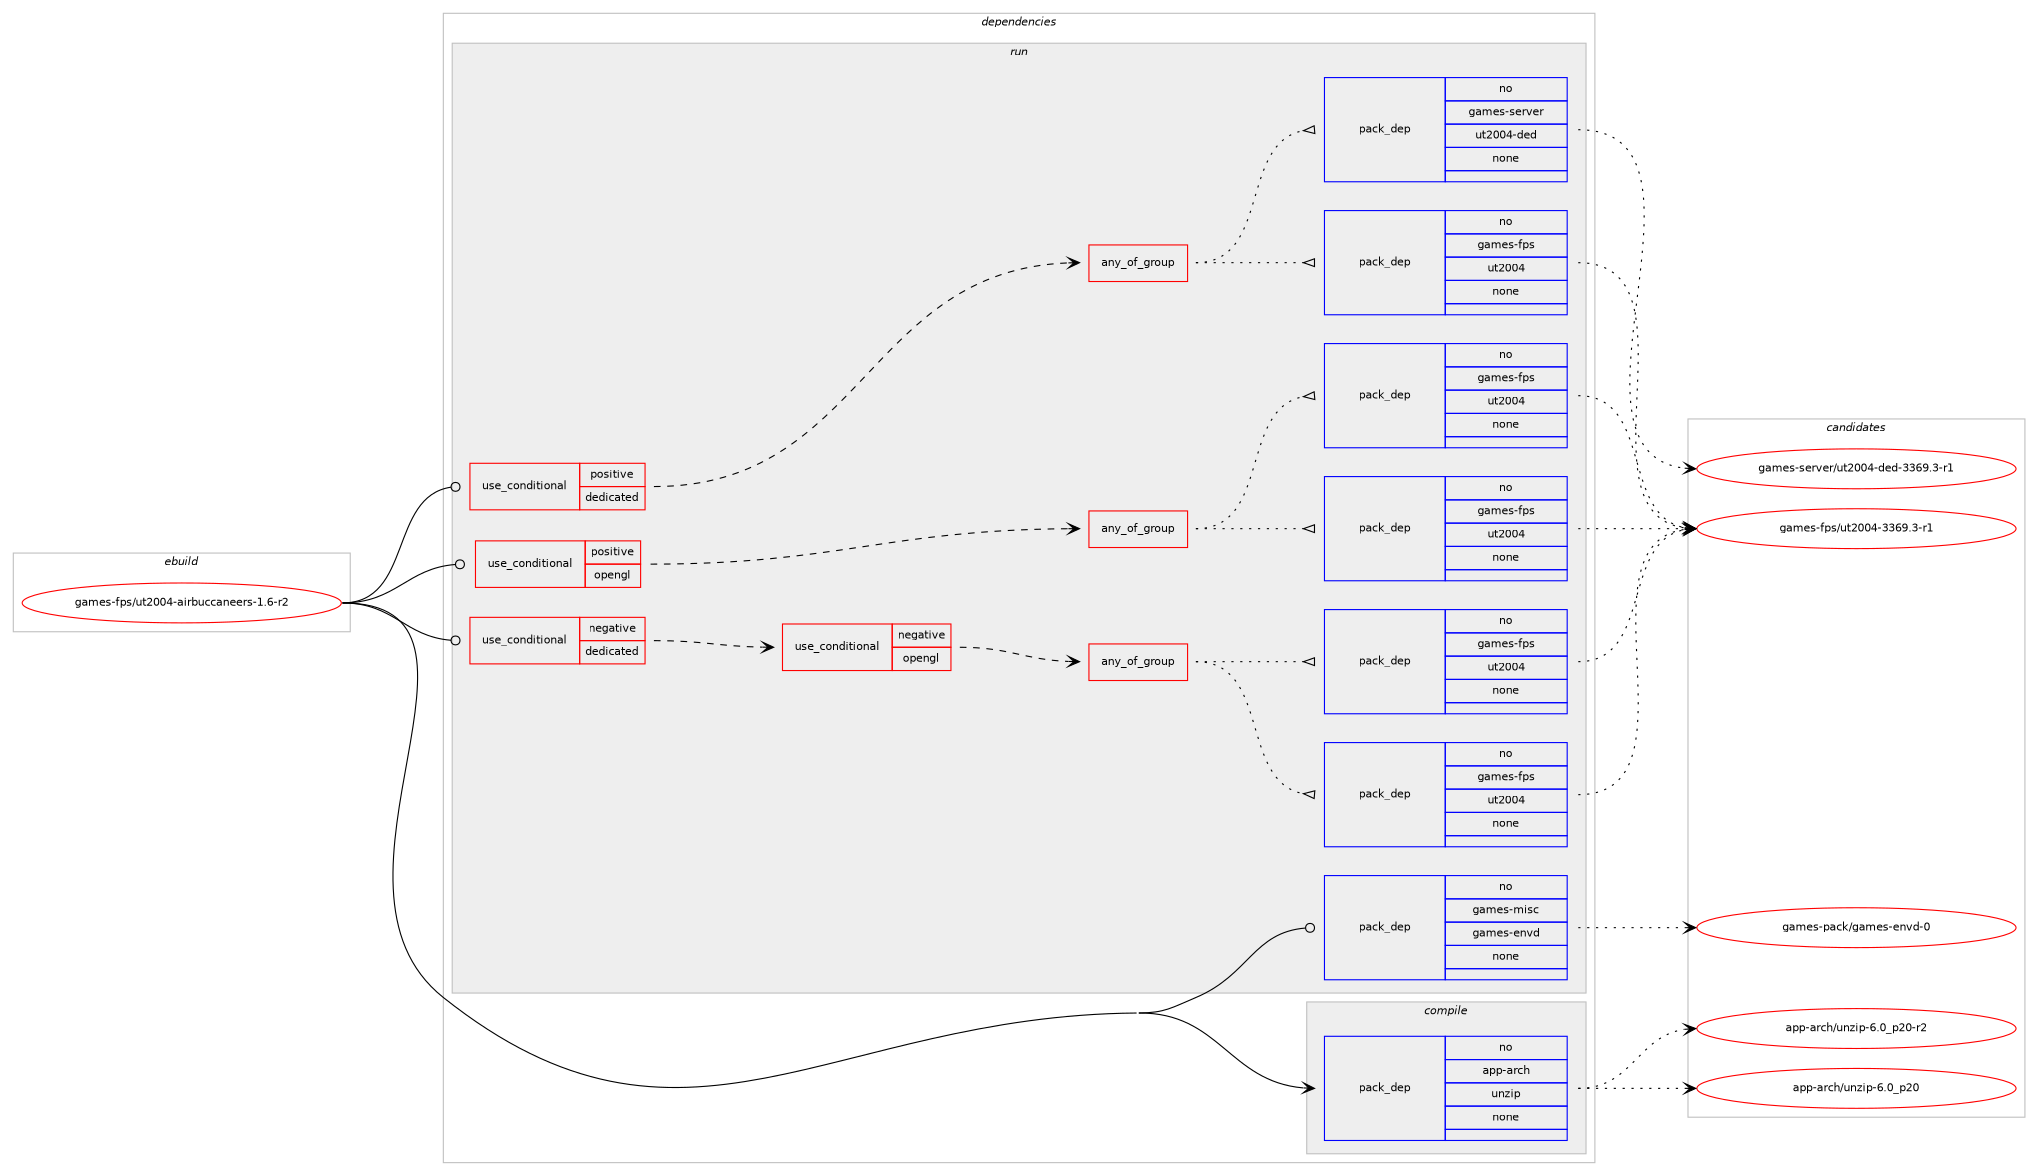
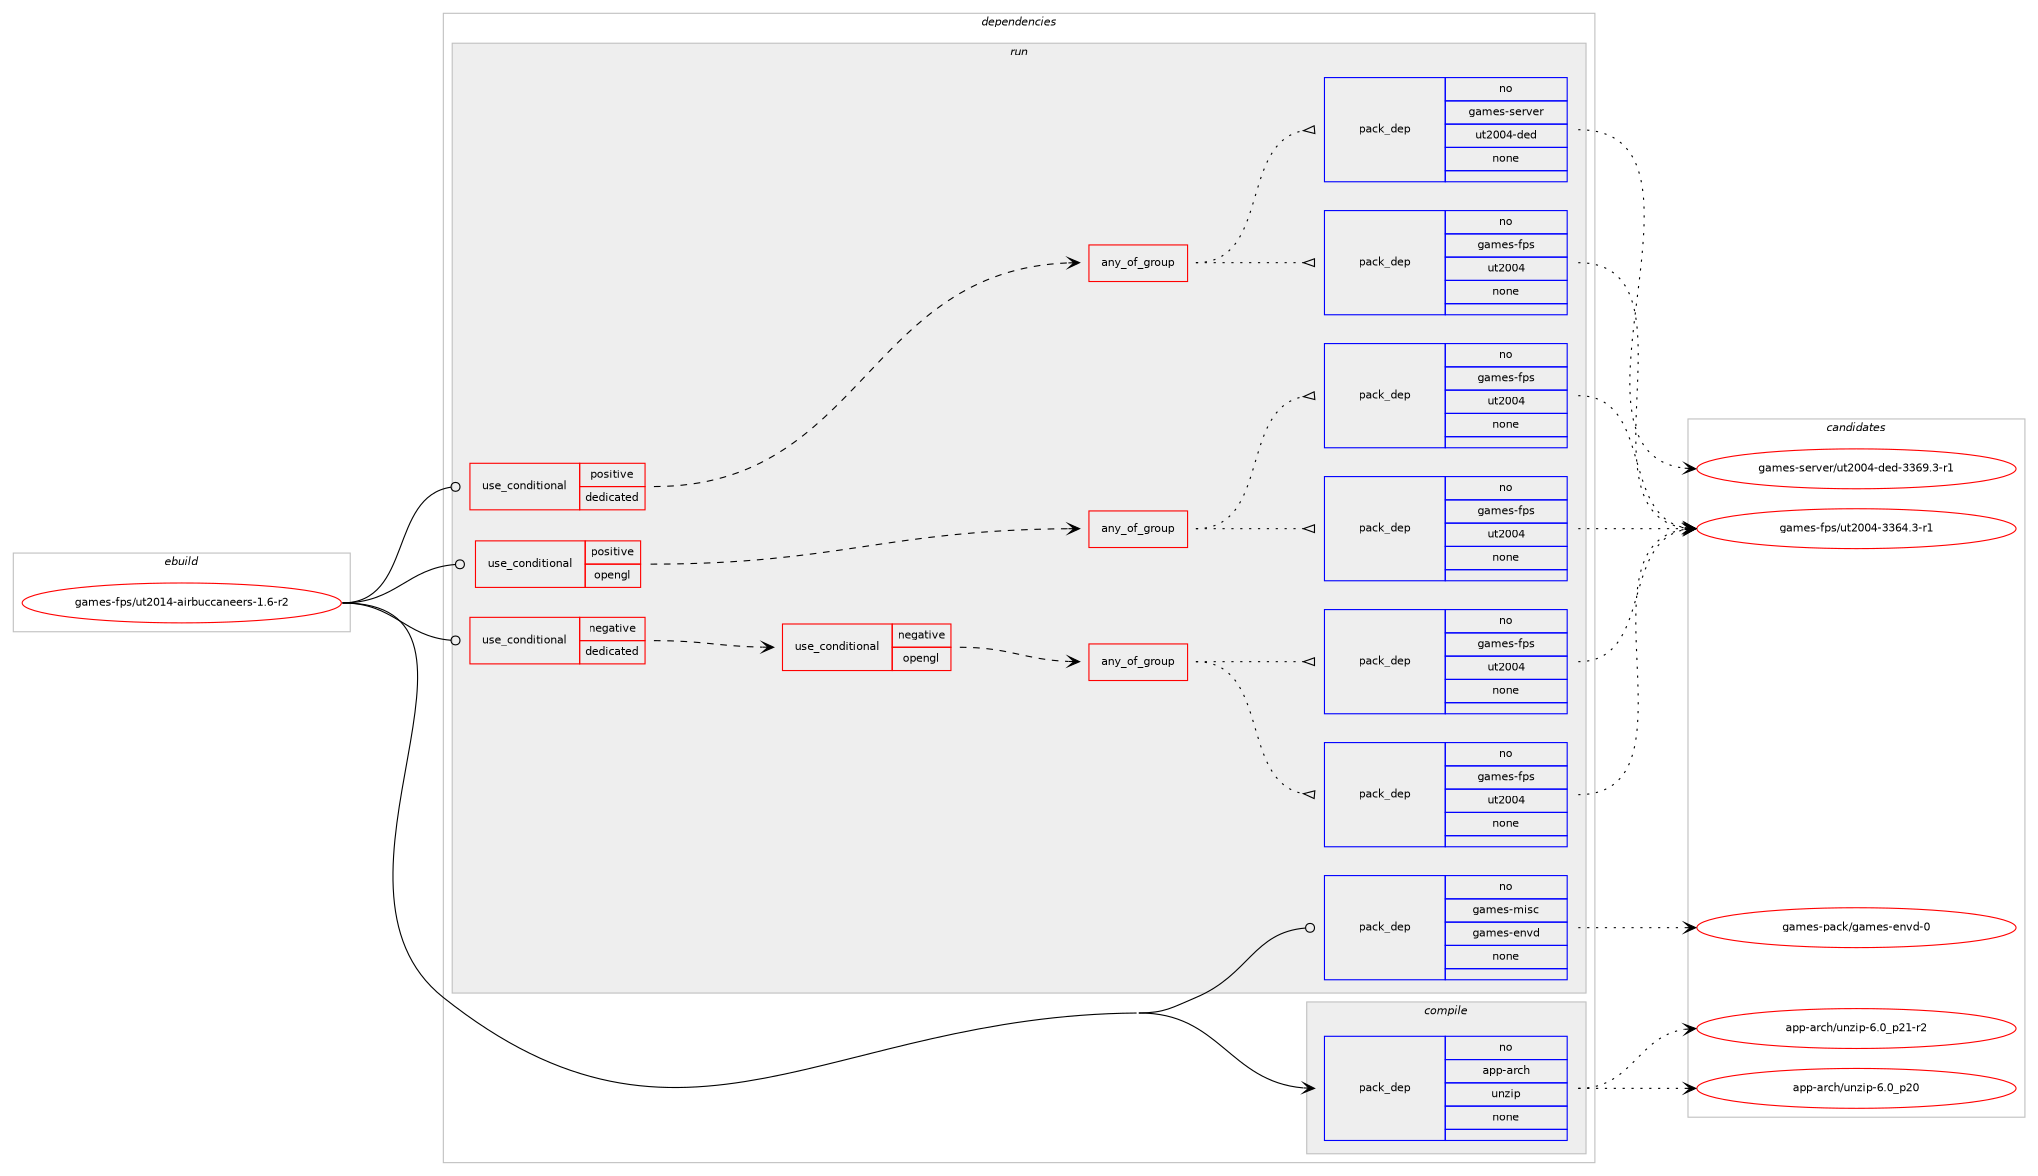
(1856, 529) -> (1856, 529)
(182, 603) -> (182, 603)
(1856, 1029) -> (1856, 1029)
